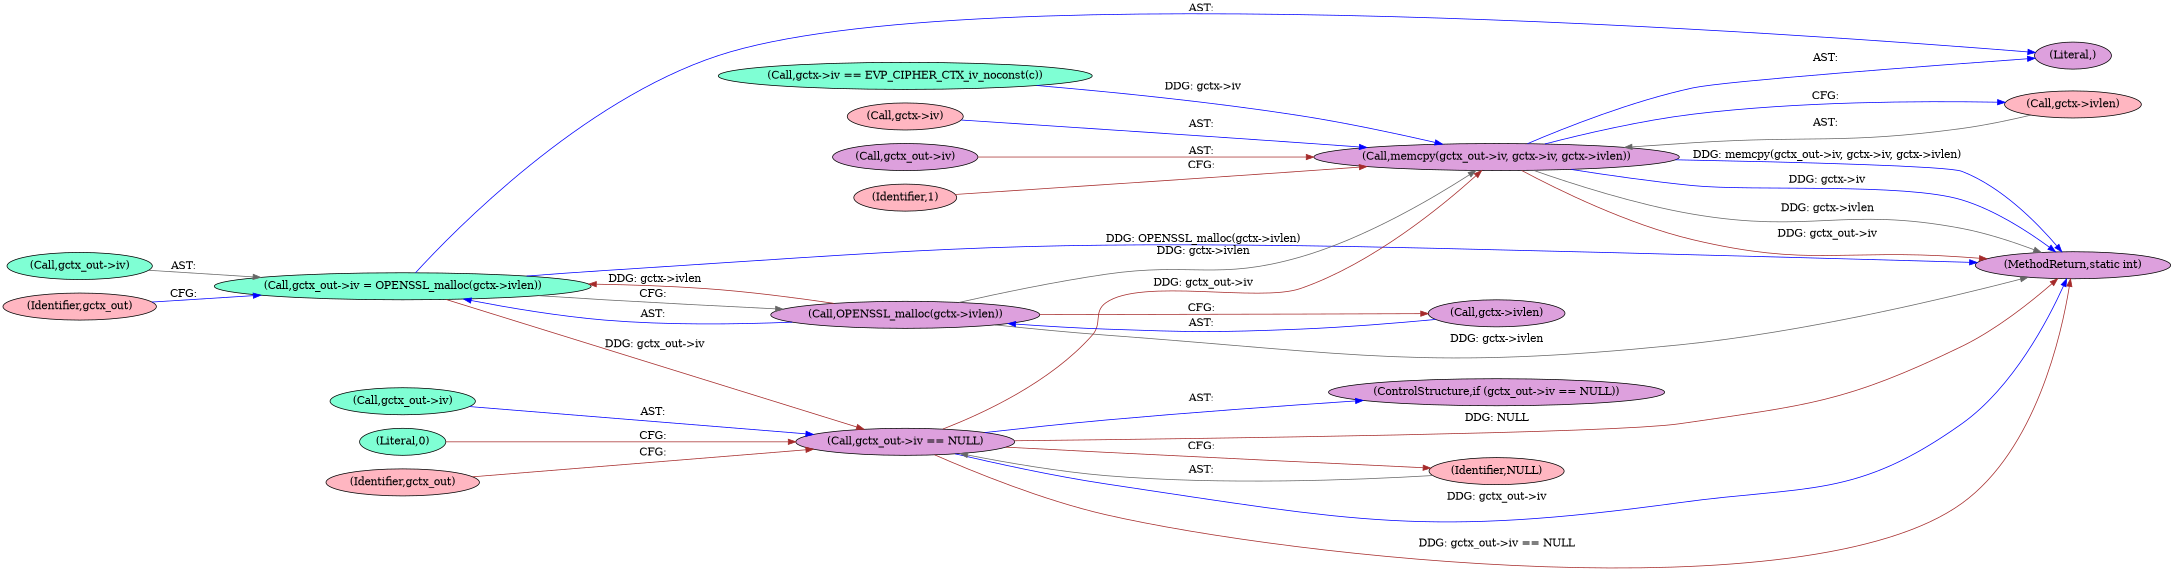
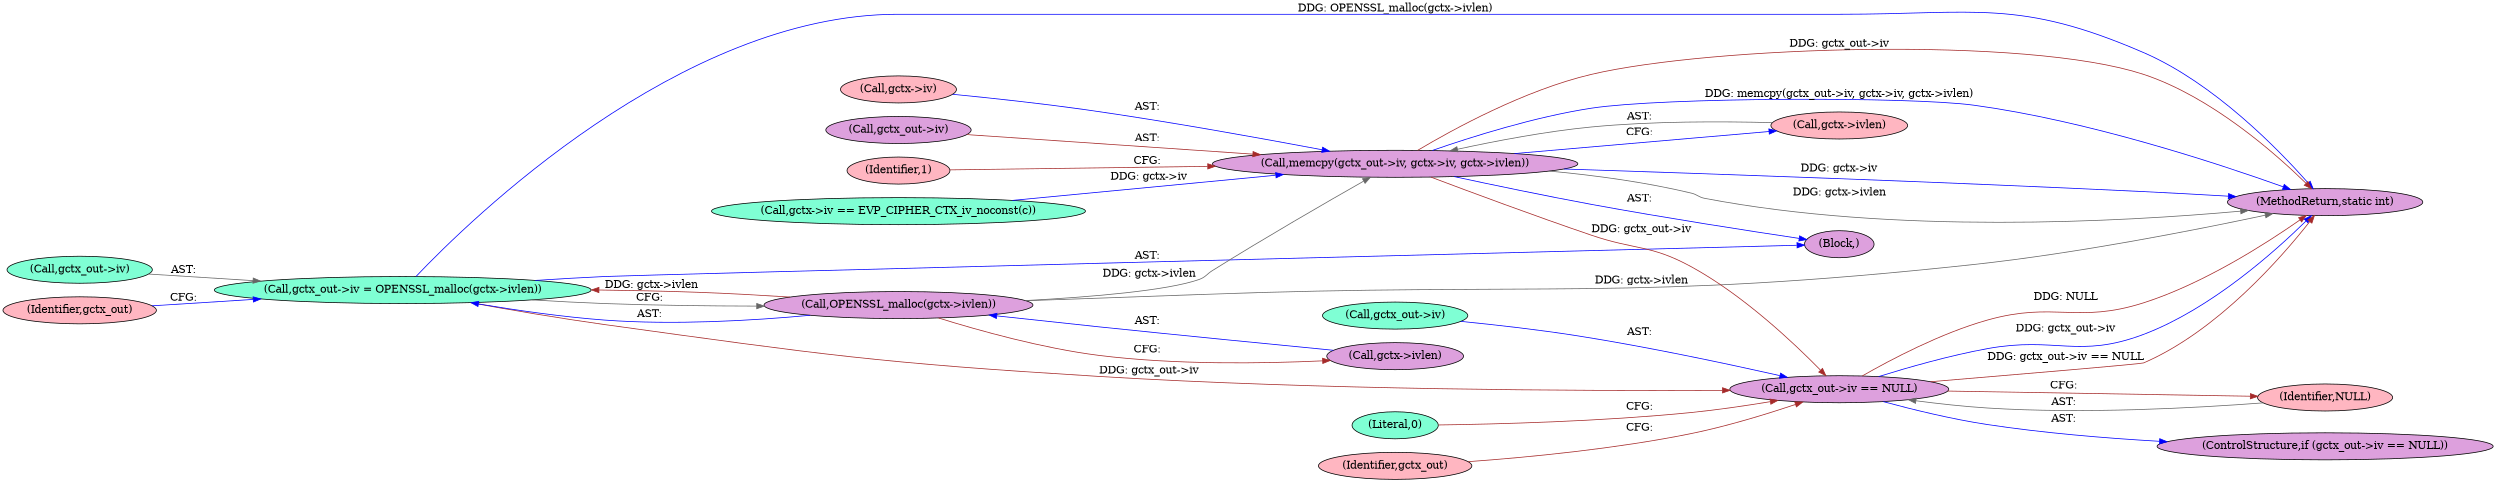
(2073, 56) -> (1839, 244)
(1200, 291) -> (1618, 243)
